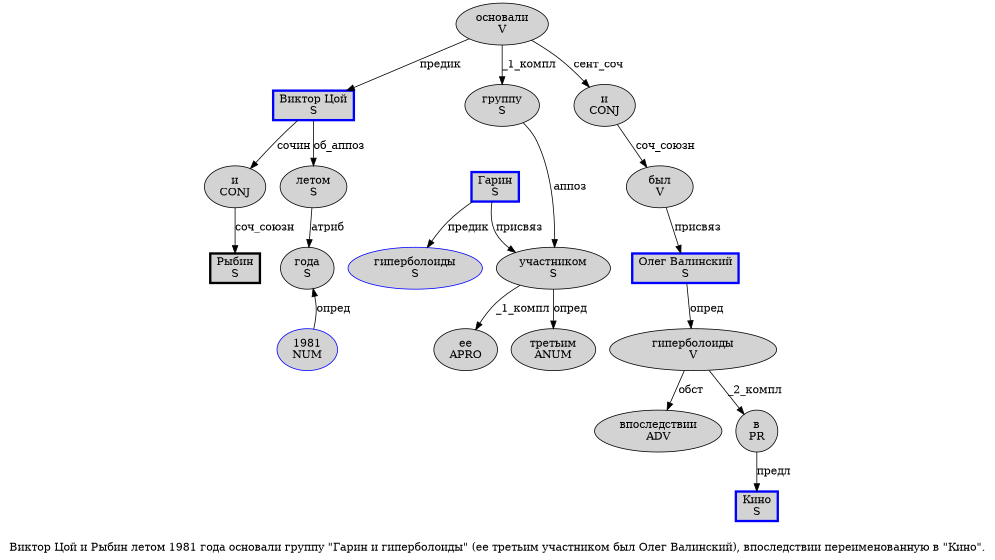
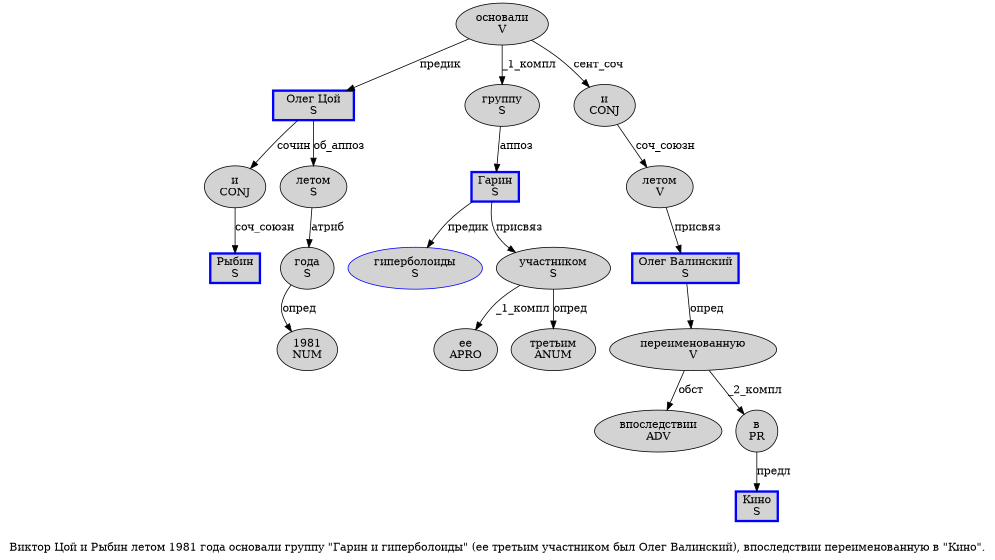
(314, 105) -> (314, 105)
(549, 178) -> (499, 145)
(660, 187) -> (660, 187)
(235, 268) -> (235, 268)
(316, 313) -> (282, 304)
(307, 350) -> (307, 350)
(693, 350) -> (693, 350)
